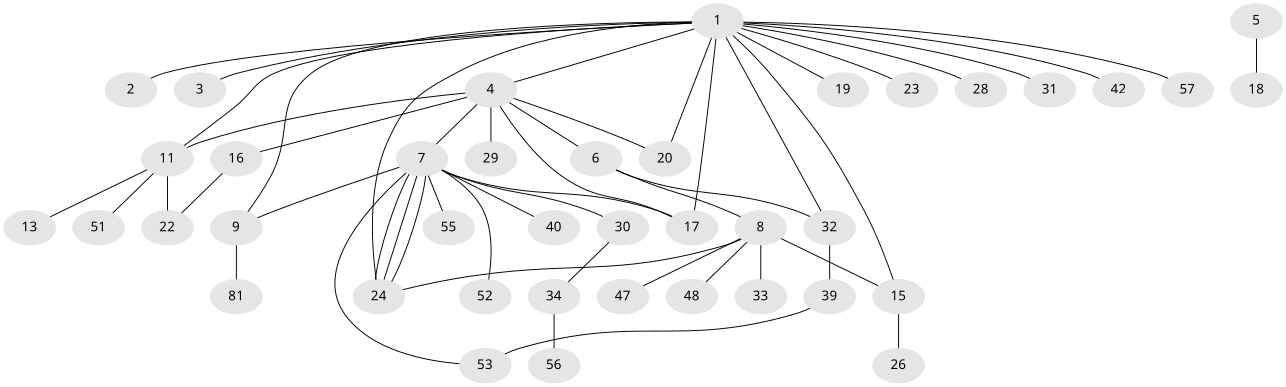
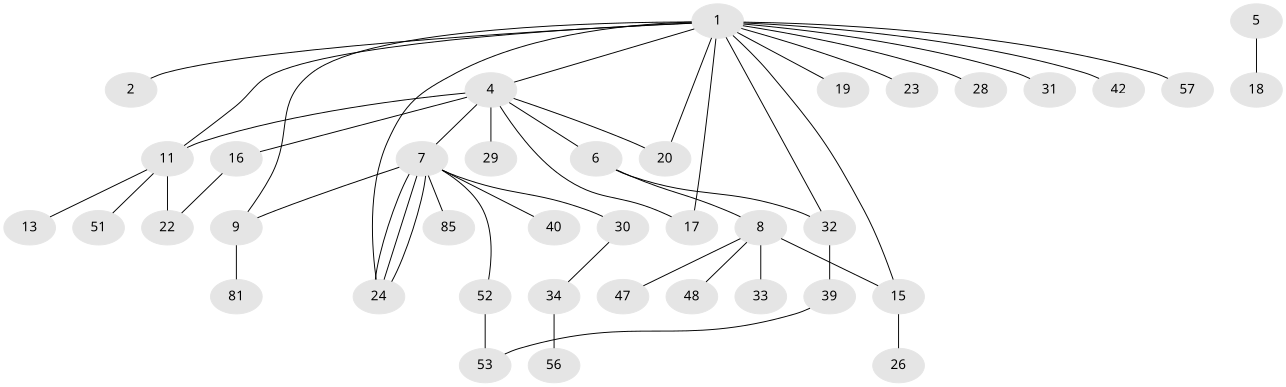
(200, 90) -> none
(557, 193) -> none
(449, 228) -> (449, 228)
(573, 268) -> none
(337, 296) -> (485, 331)
